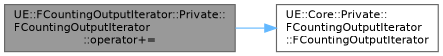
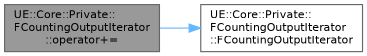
(120, 28) -> (82, 28)
